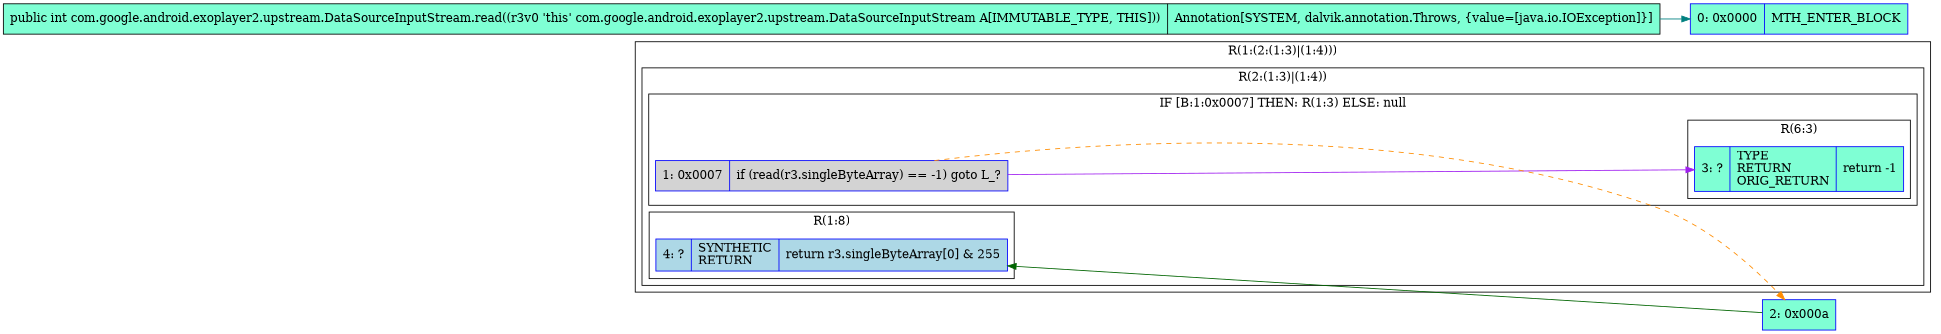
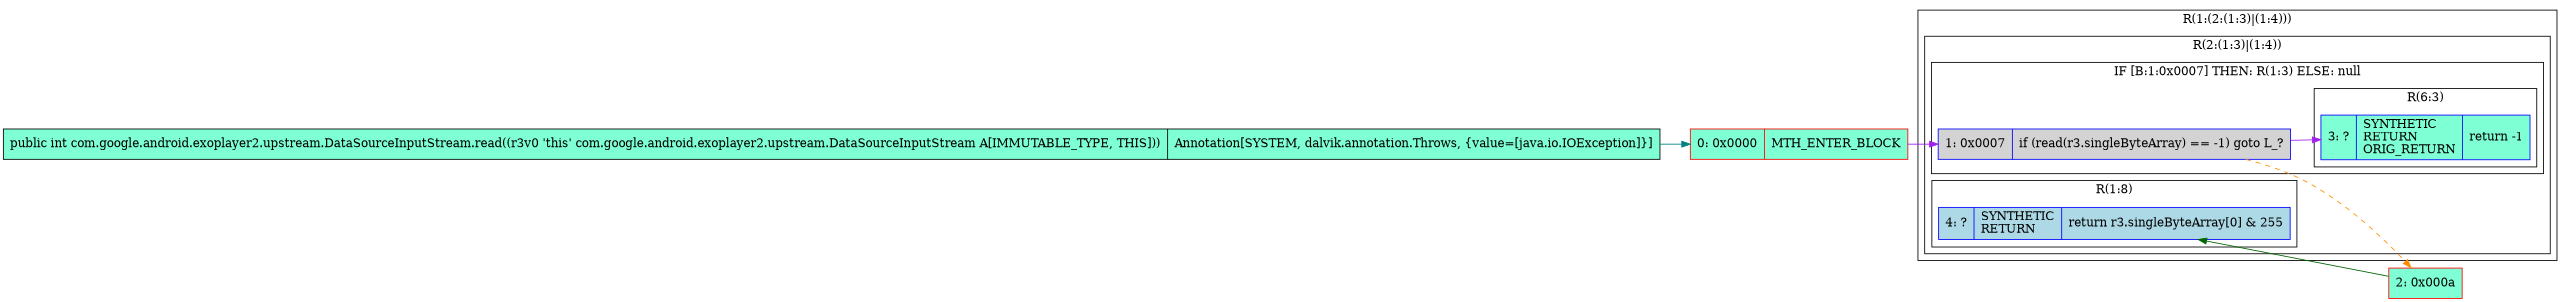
(1799, 19) -> (1799, 144)
none -> (1919, 144)
(1753, 156) -> (2400, 124)
(1799, 315) -> (2425, 283)
